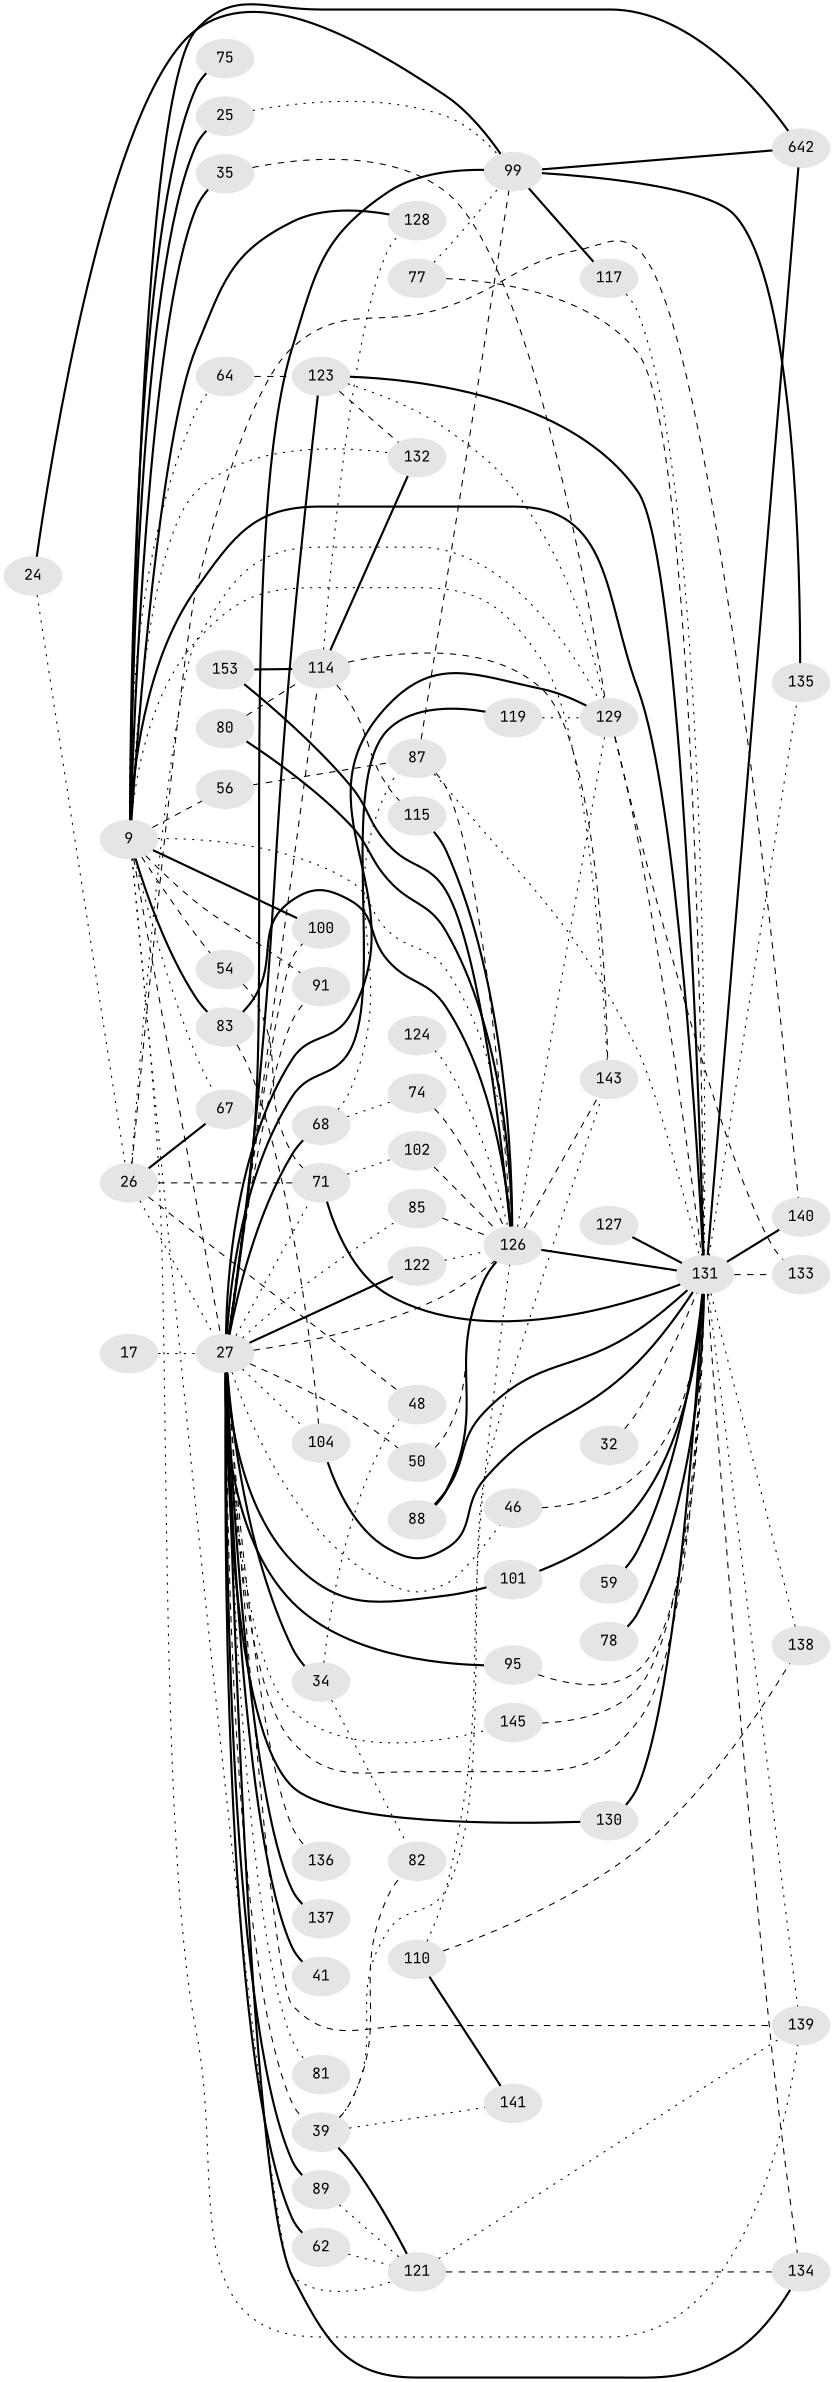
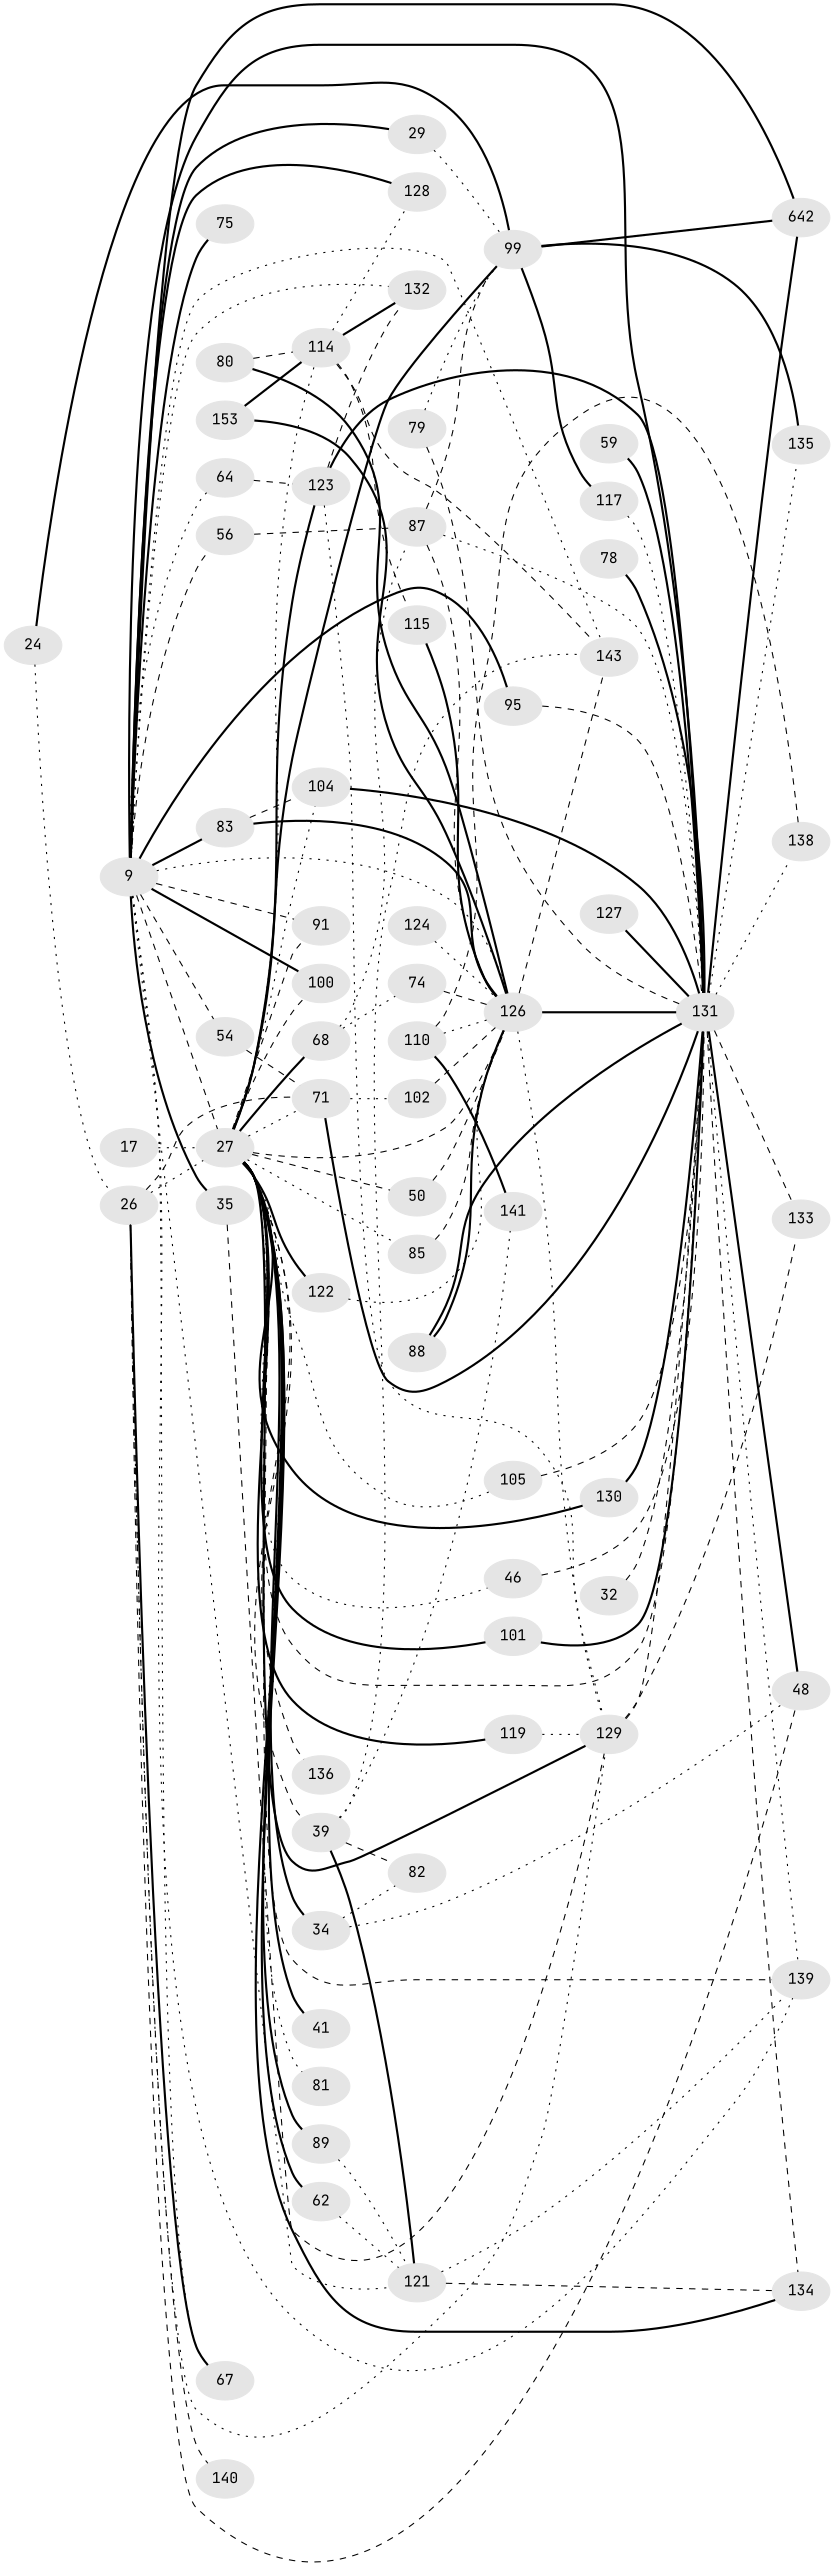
(225, 116) -> (417, 134)
(417, 278) -> (417, 429)
(275, 995) -> (276, 652)
(753, 1246) -> (753, 1352)
(280, 1587) -> (306, 648)
(513, 1723) -> (513, 1481)
(321, 1919) -> none
